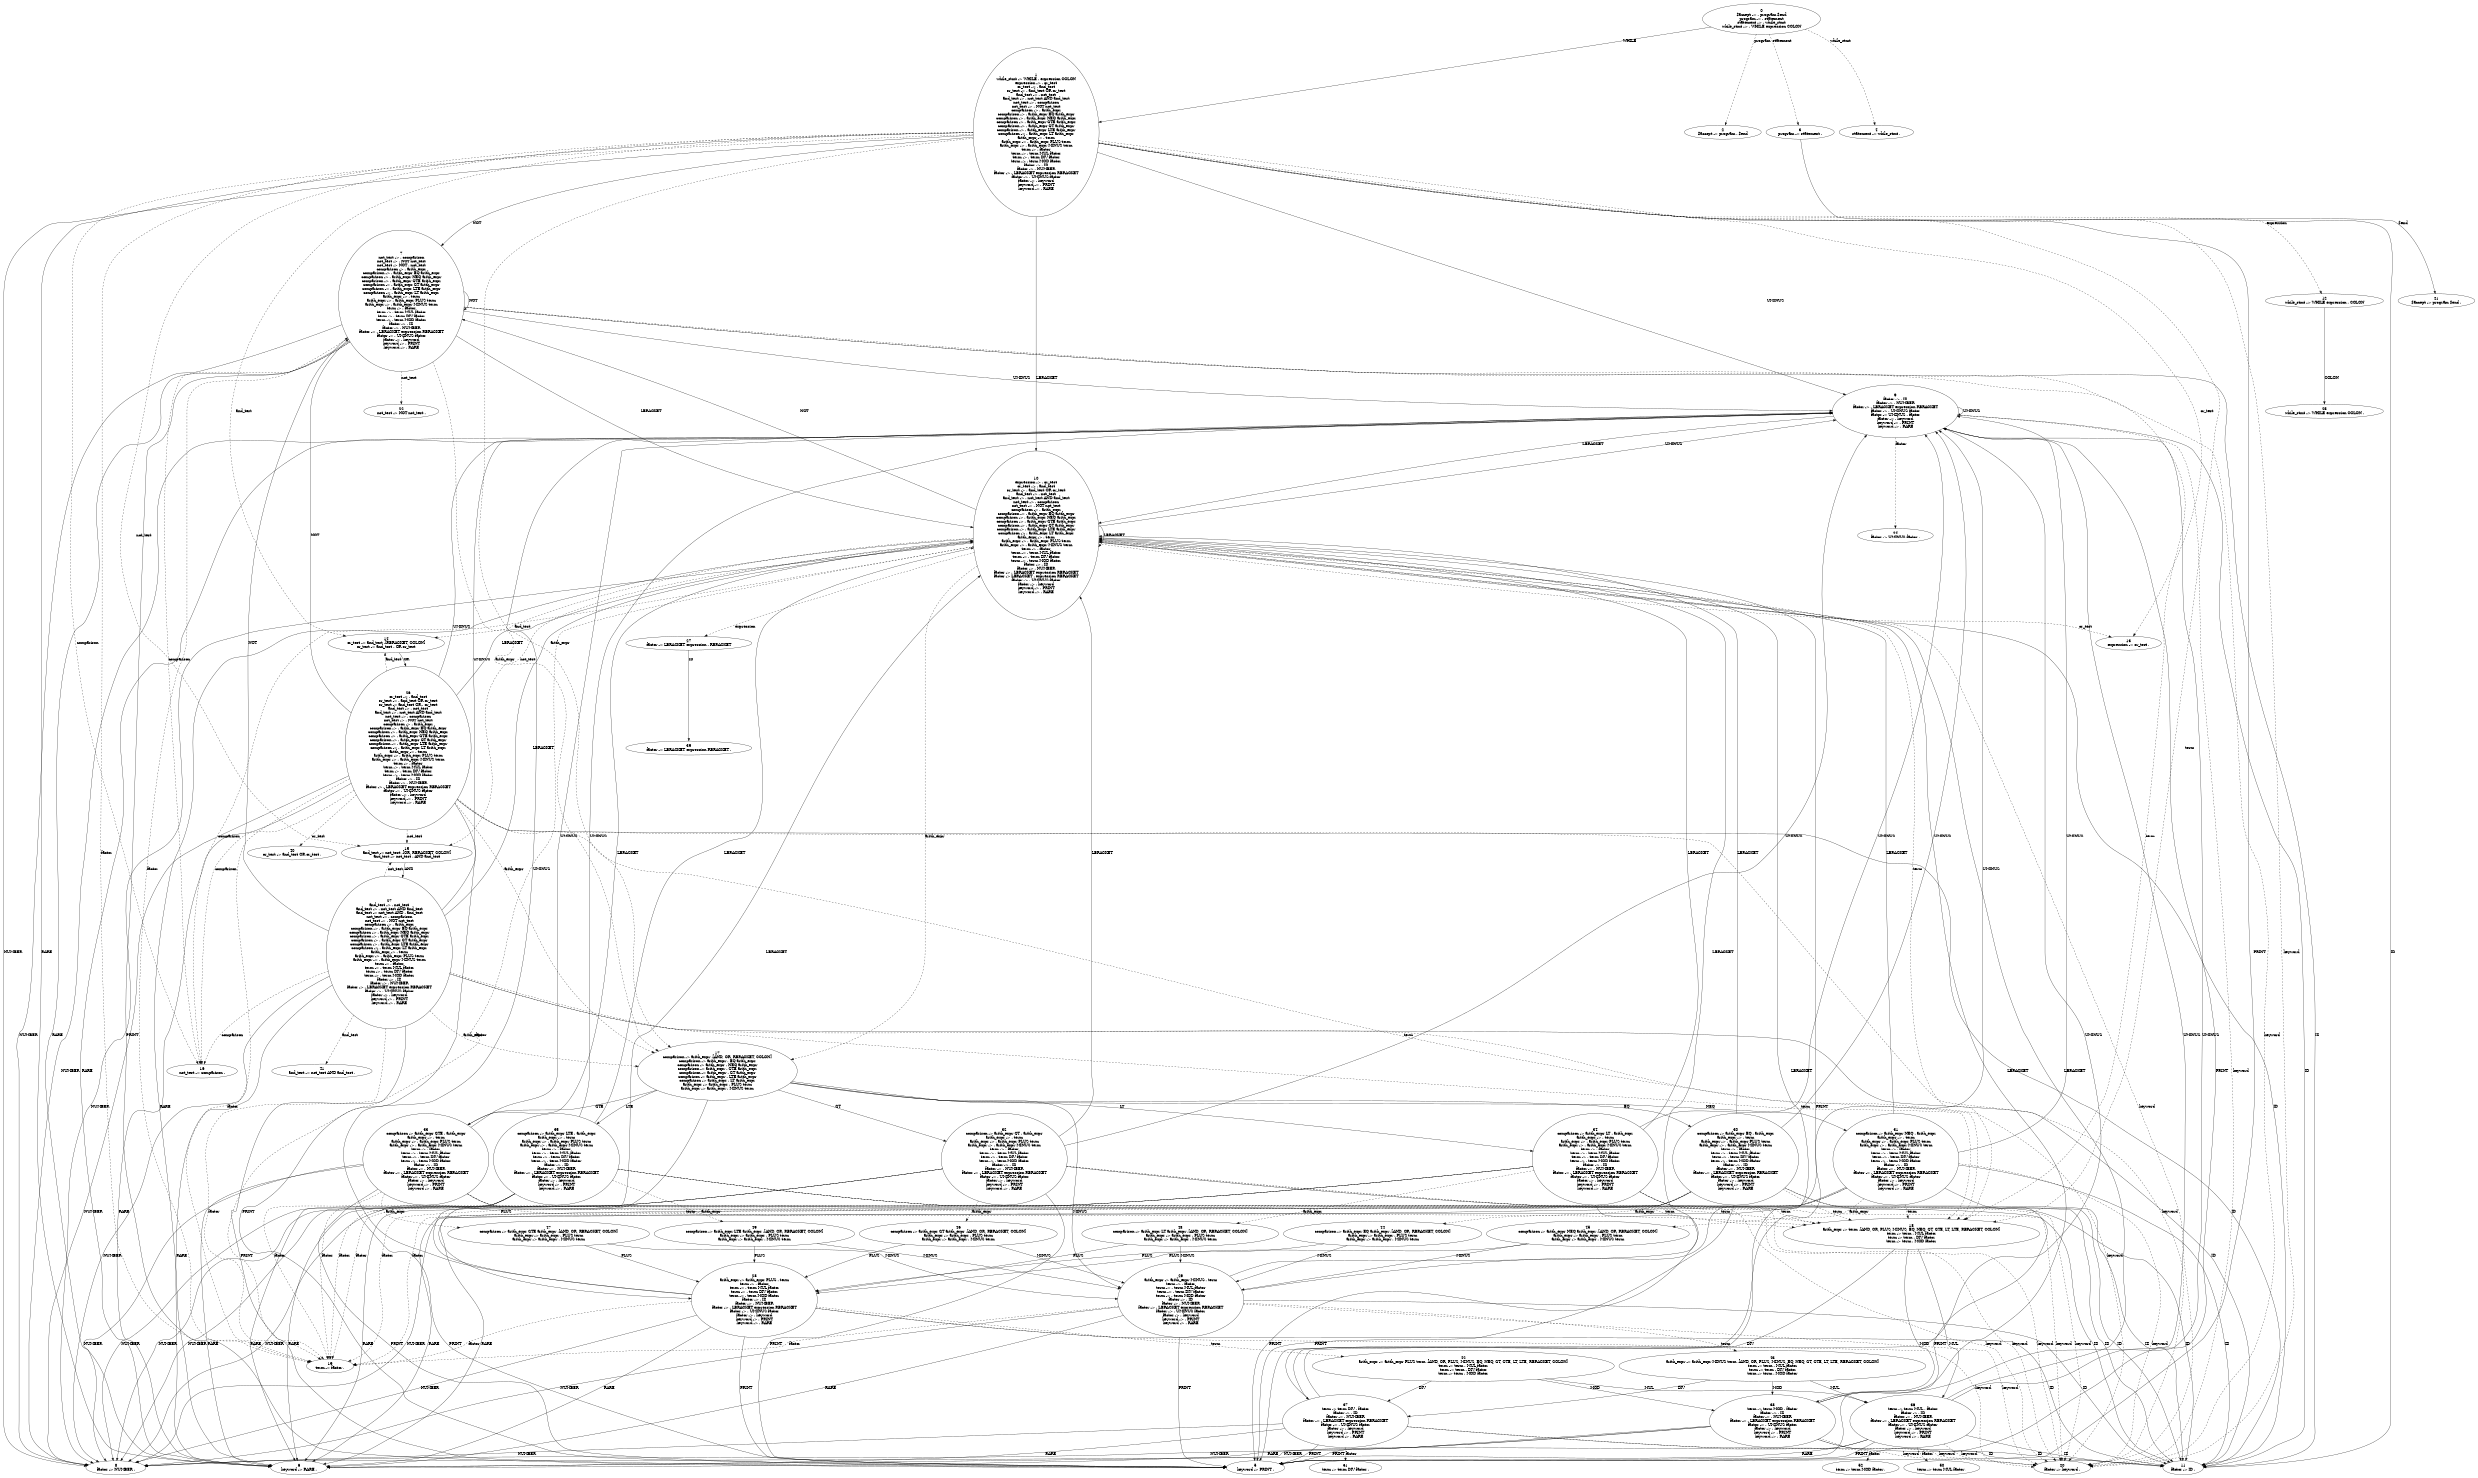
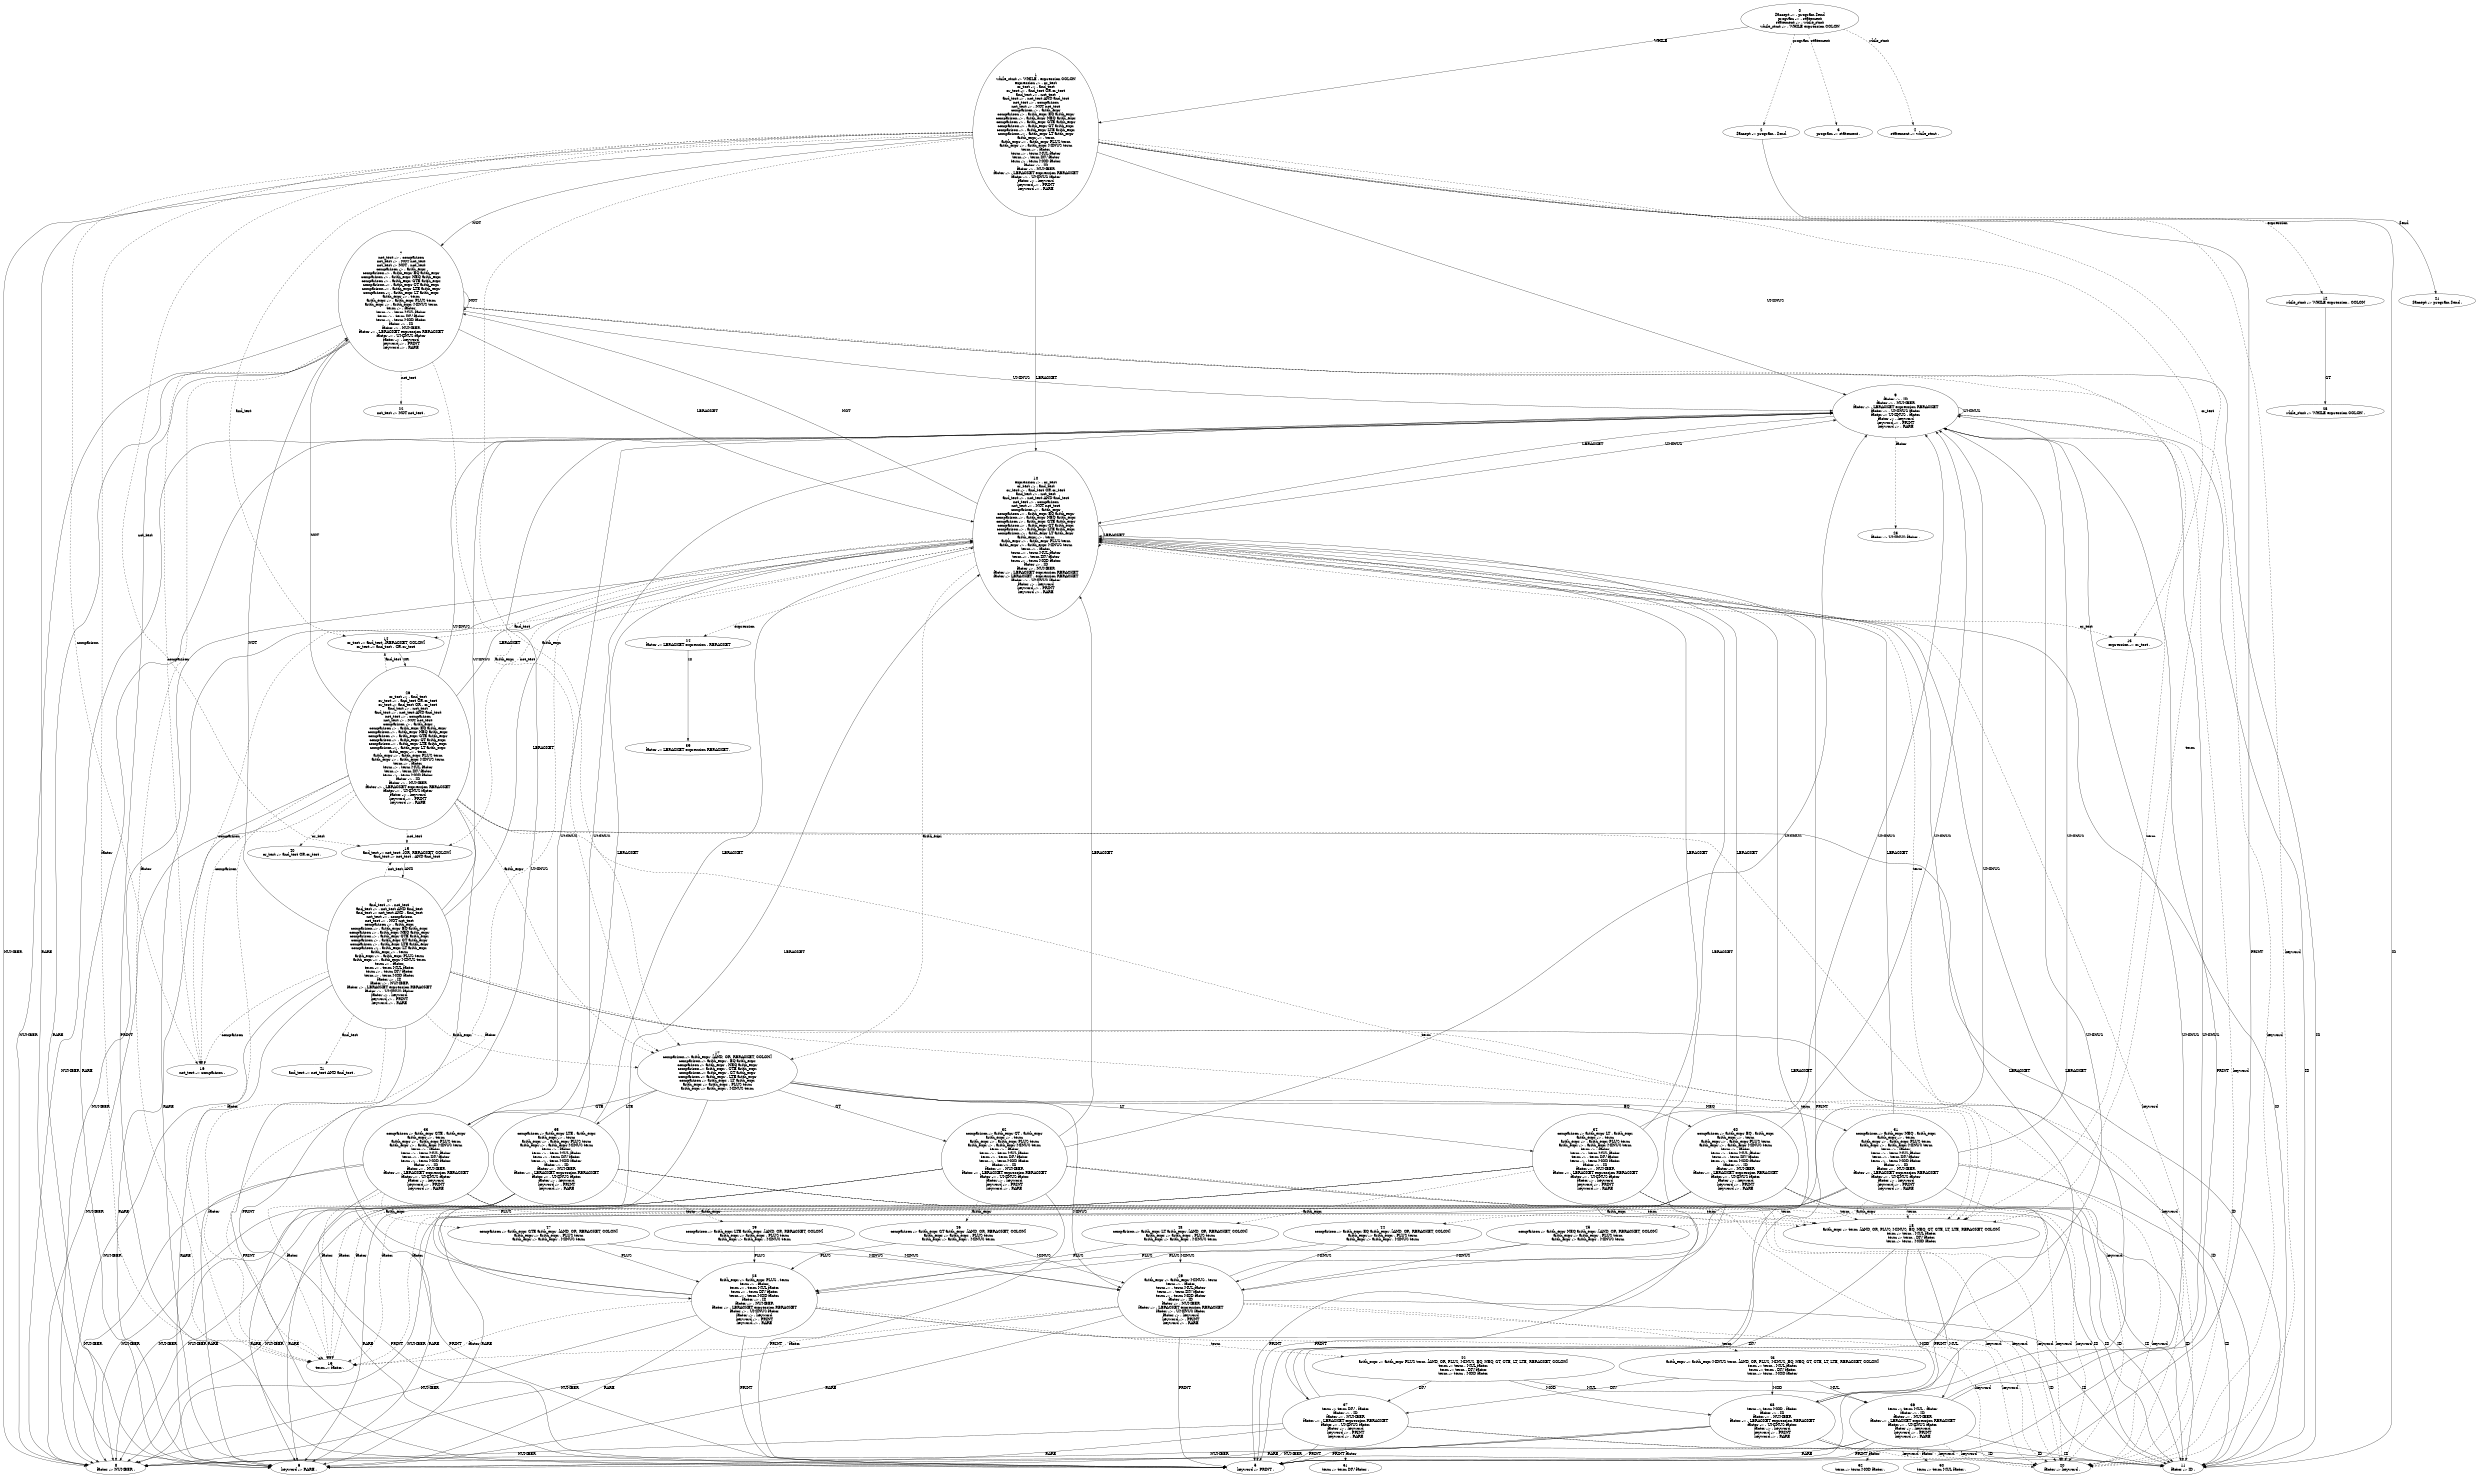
(2258, 219) -> (2248, 218)
(2332, 378) -> (2328, 378)
(1895, 535) -> (1896, 535)
(689, 643) -> (688, 643)
